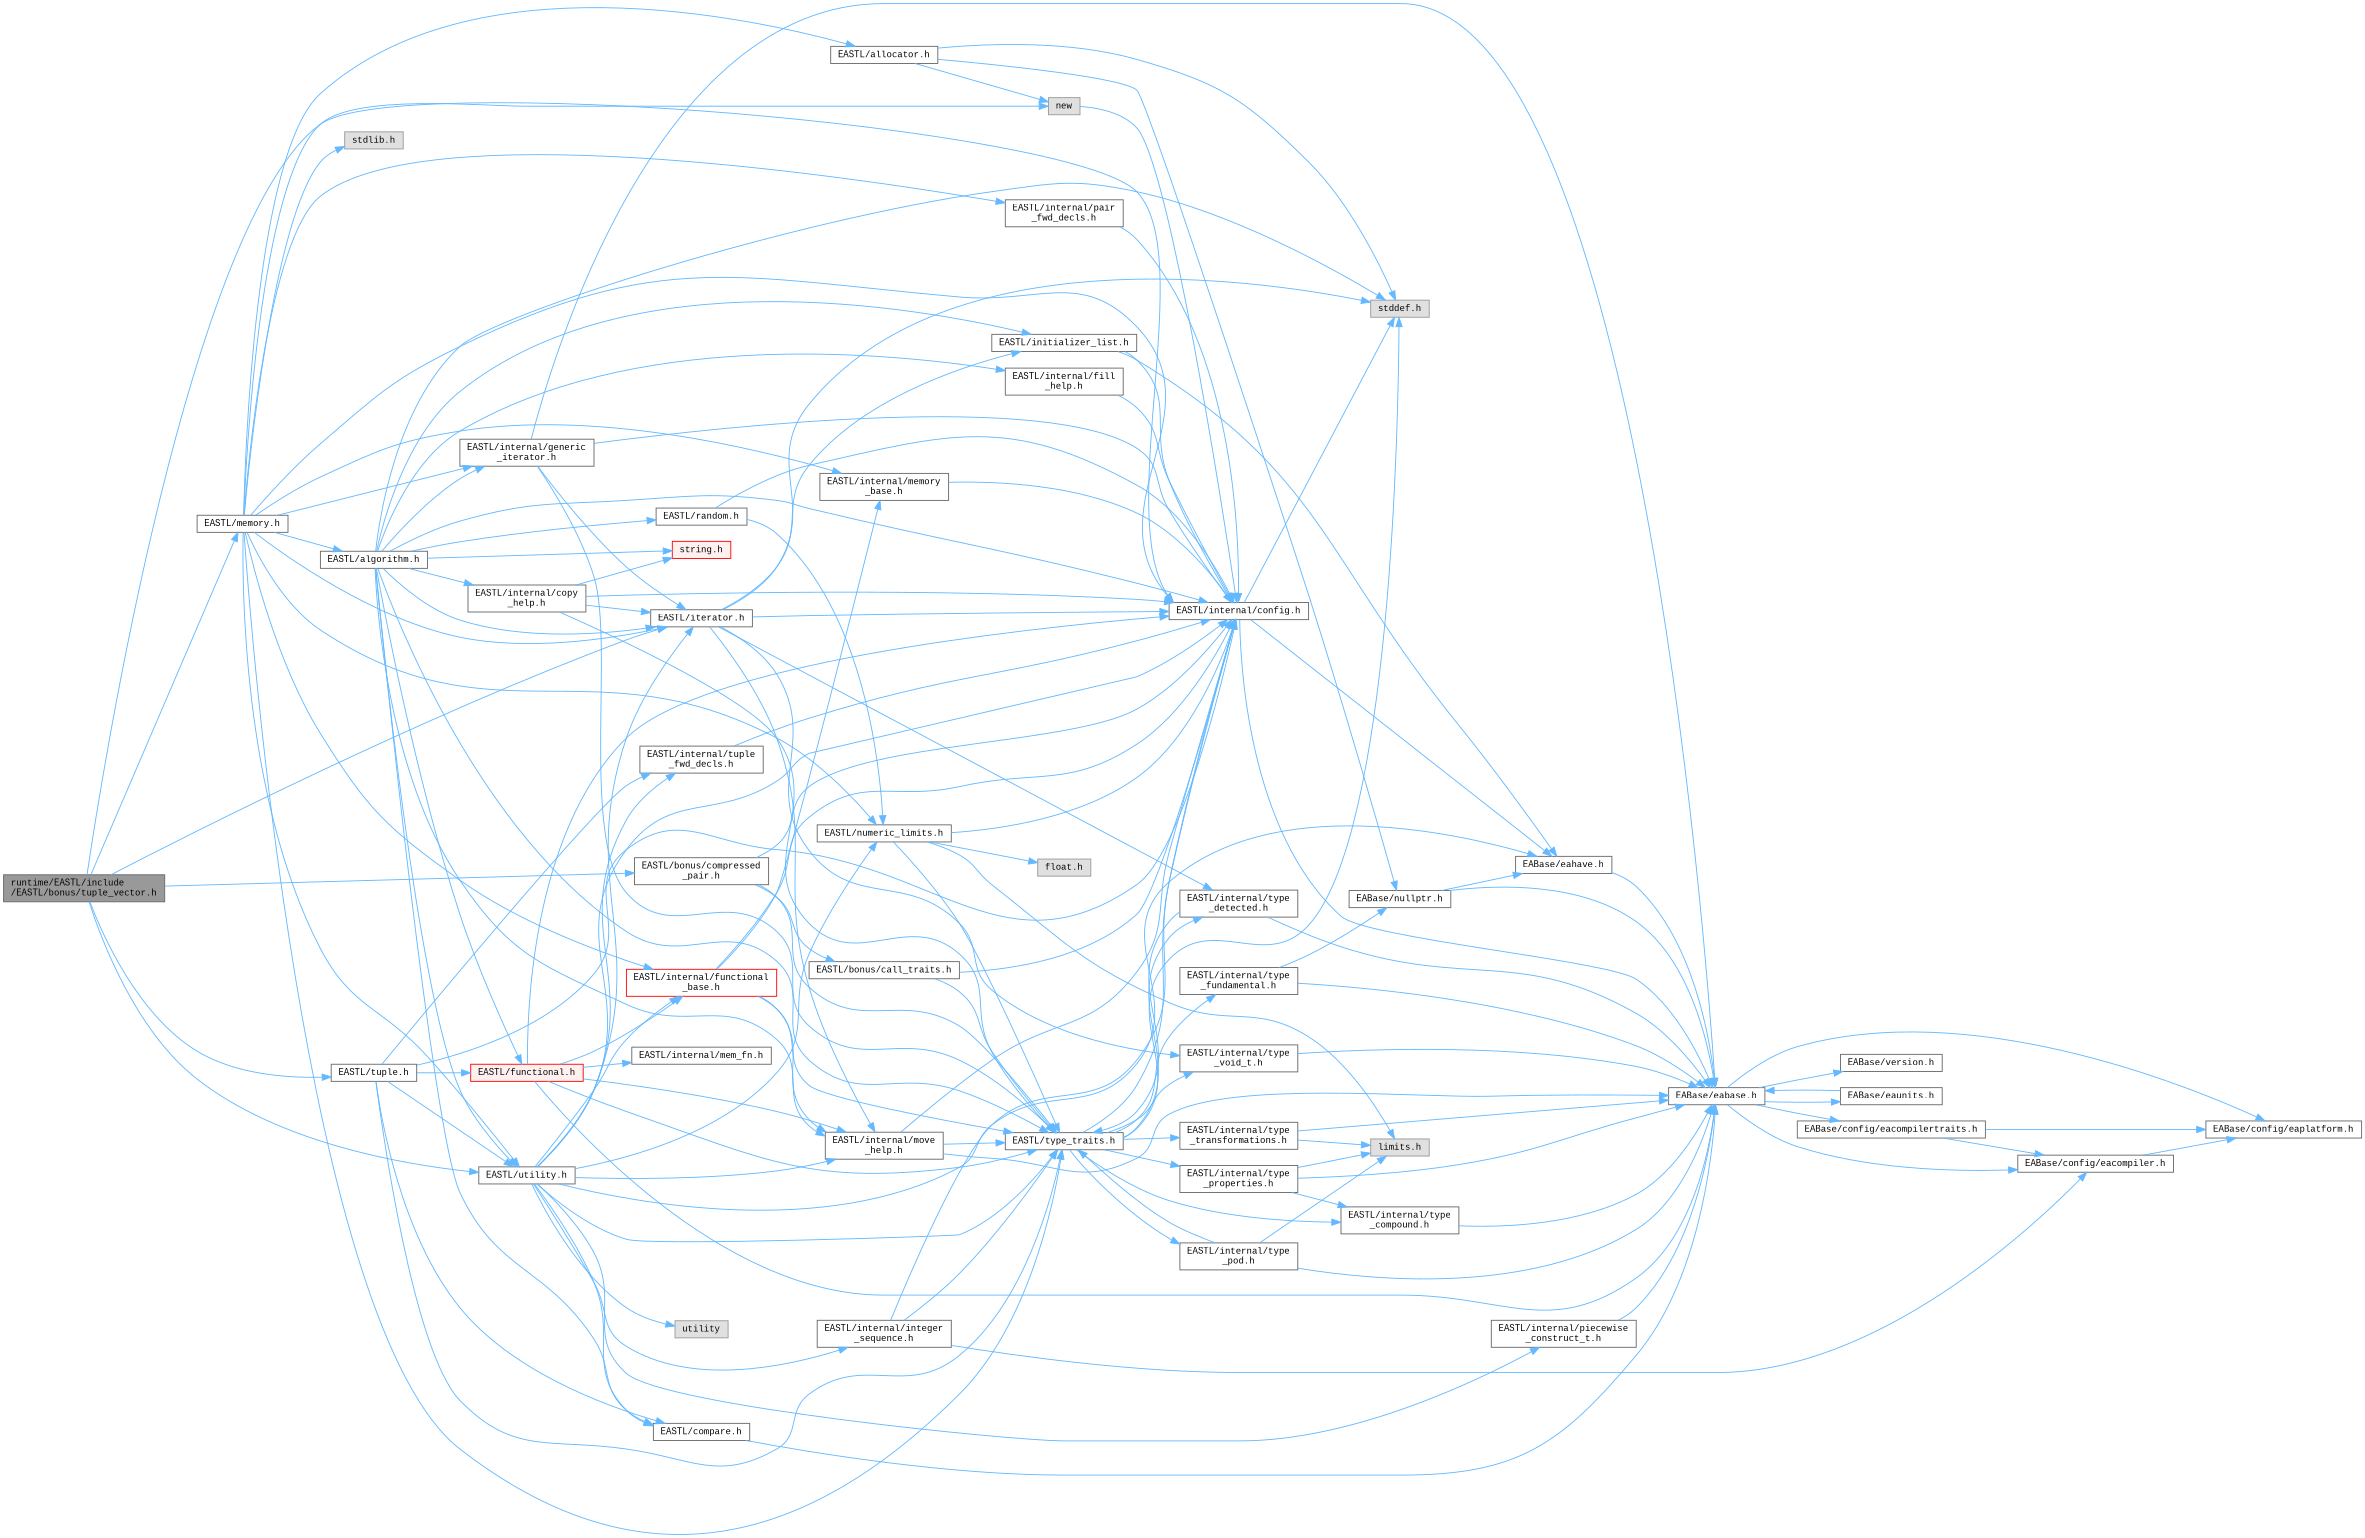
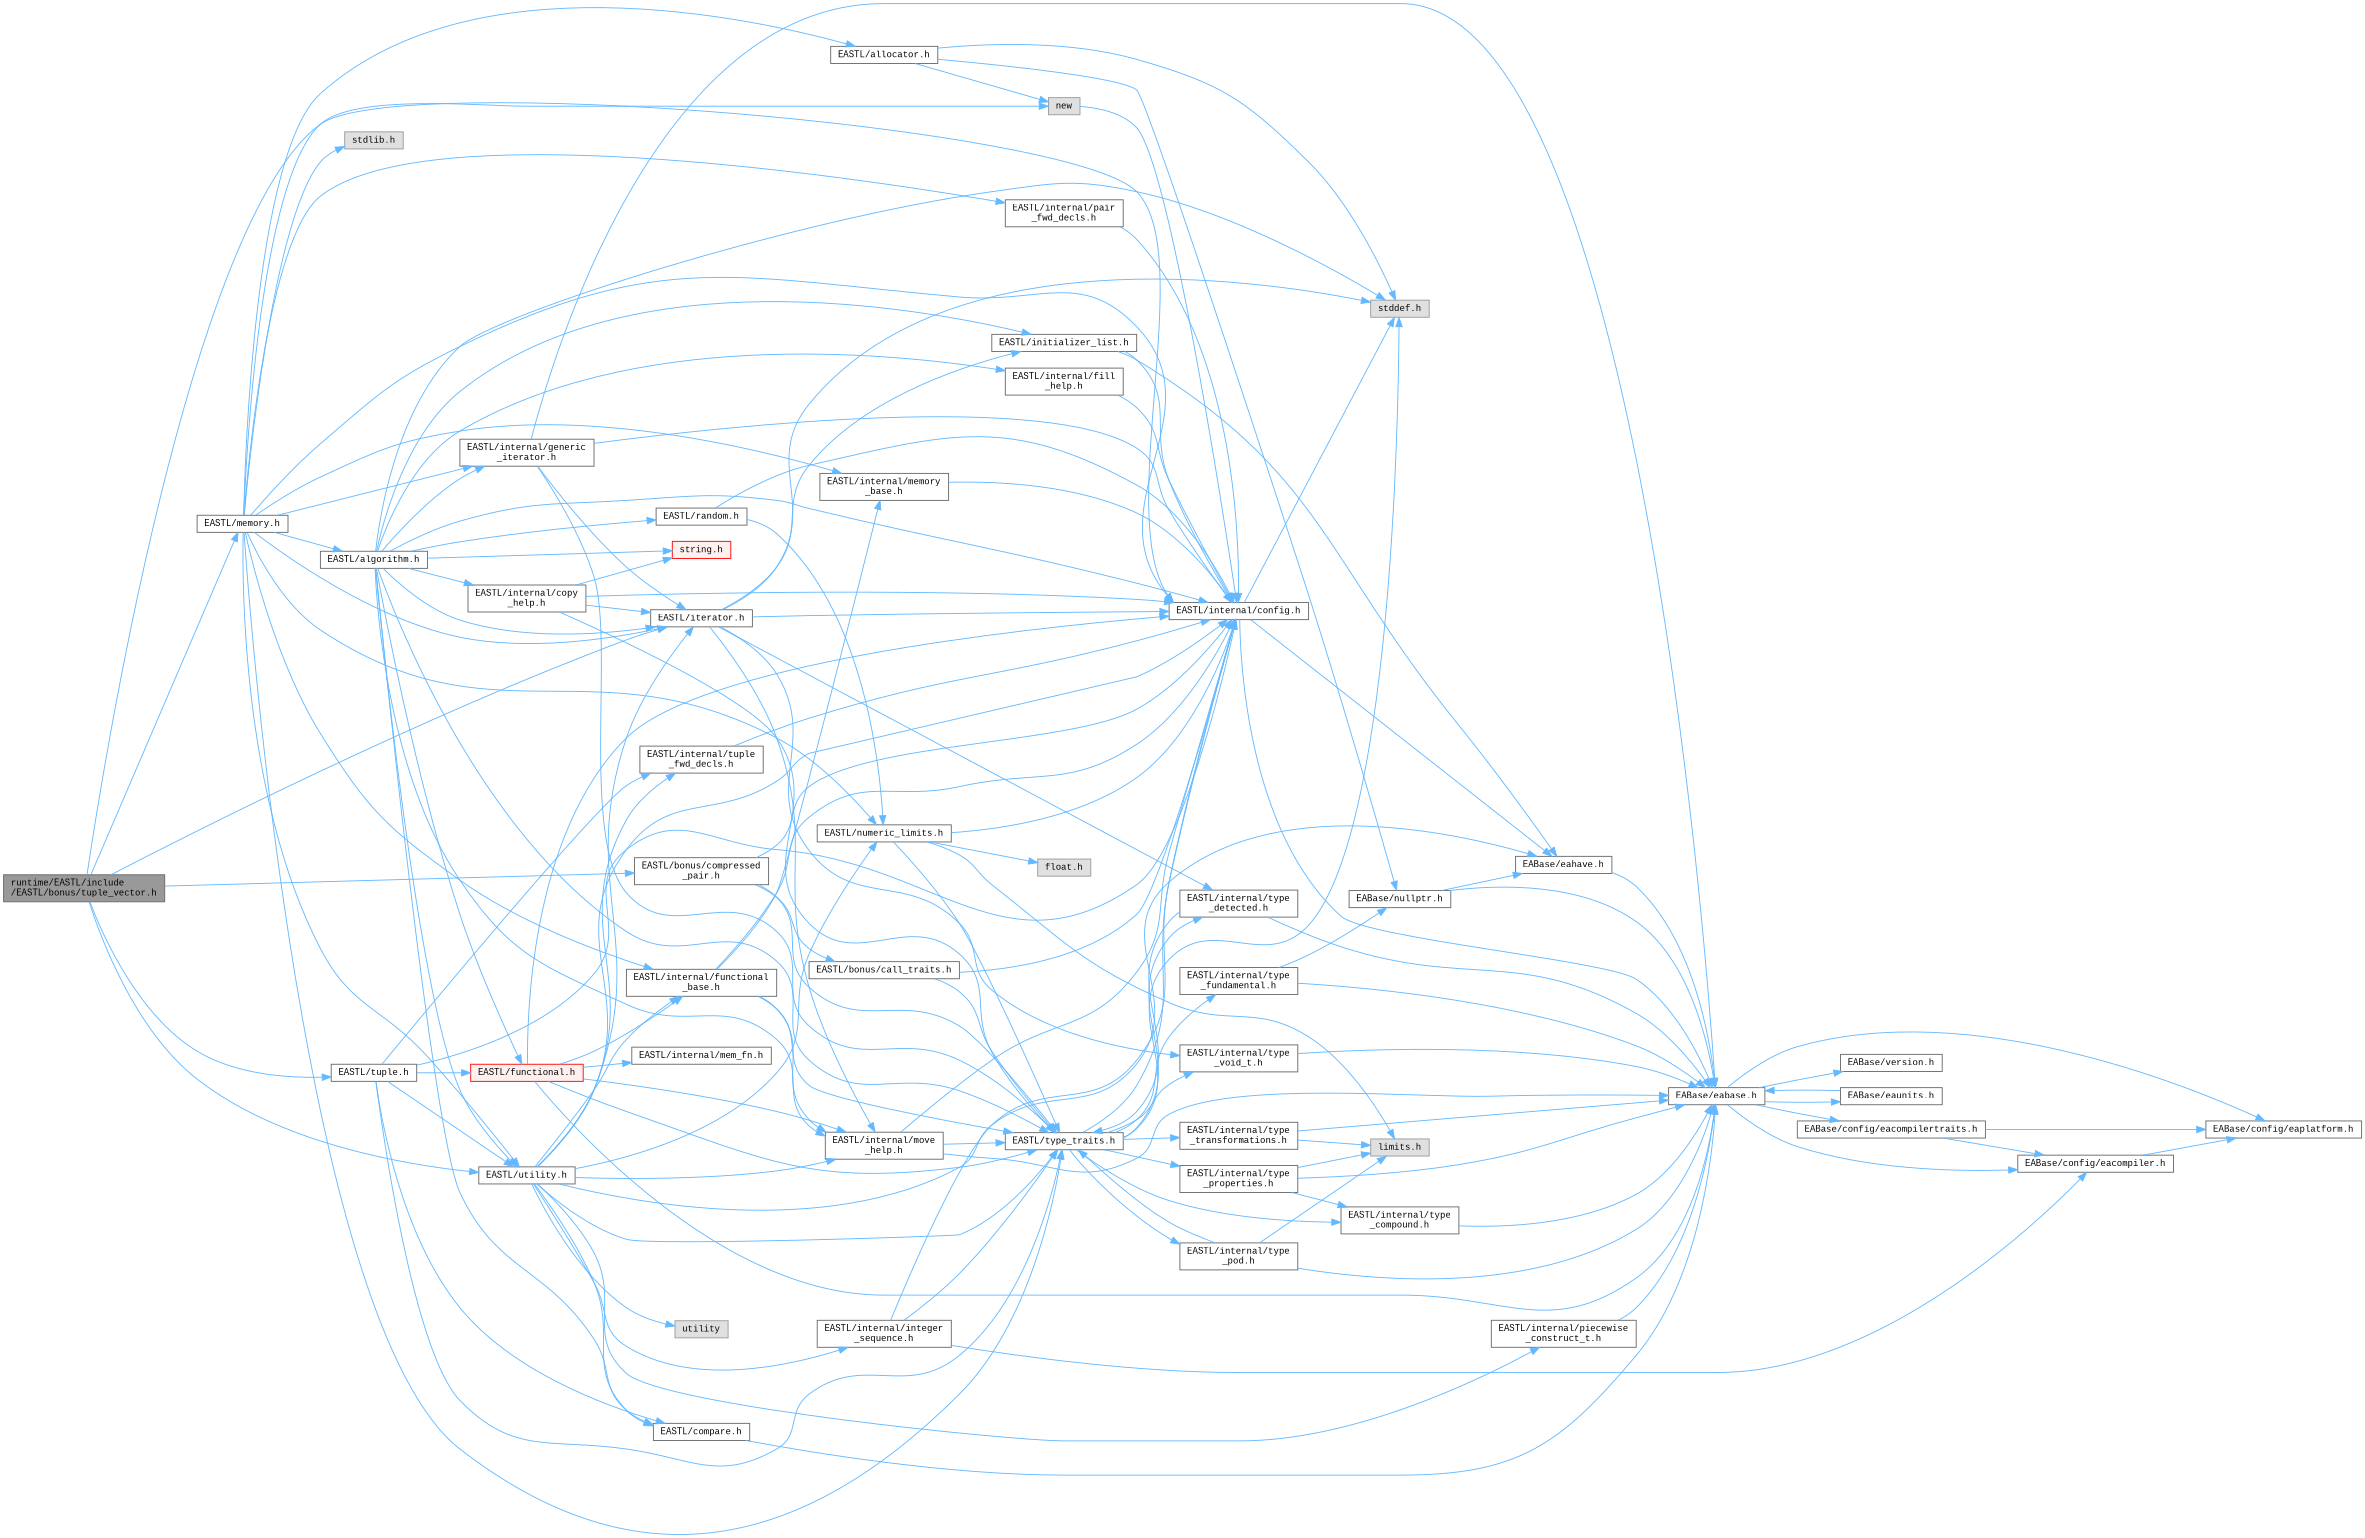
(702, 983) -> (702, 983)
